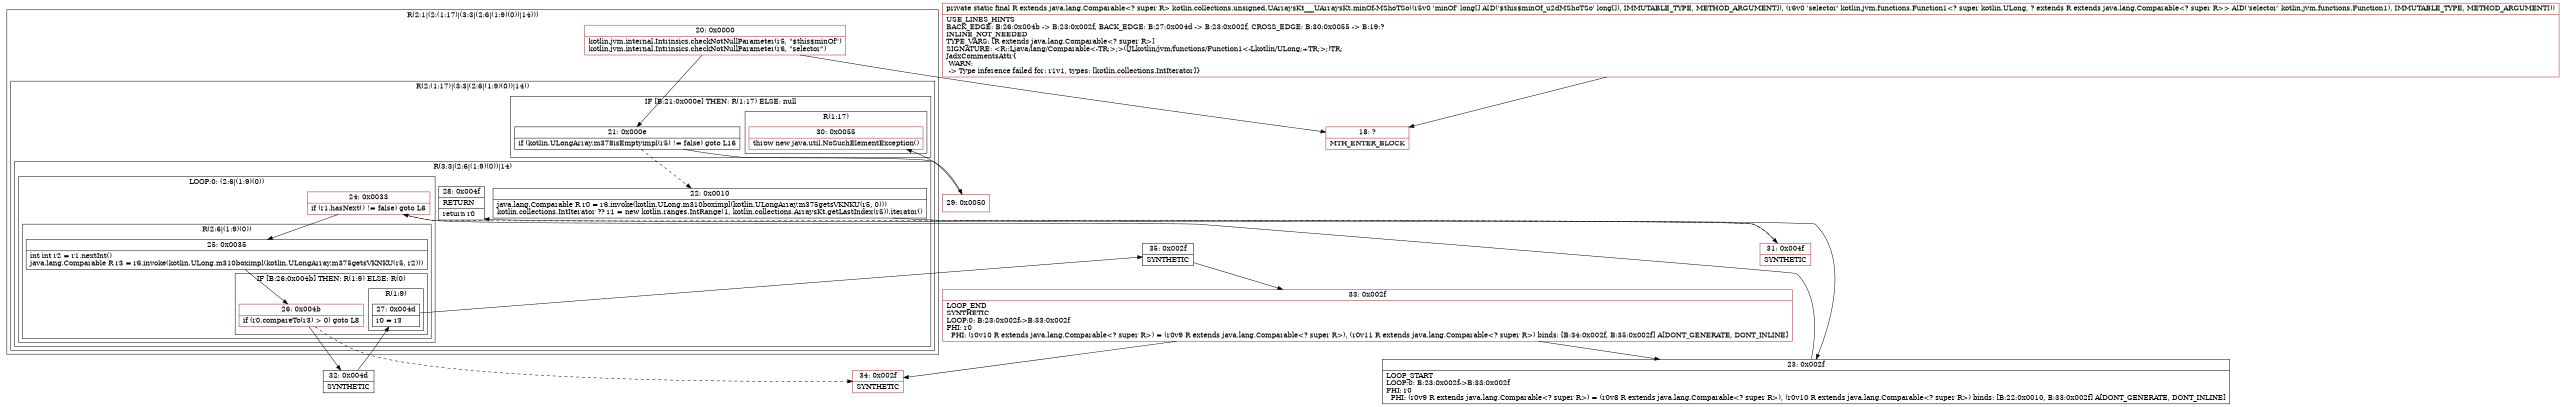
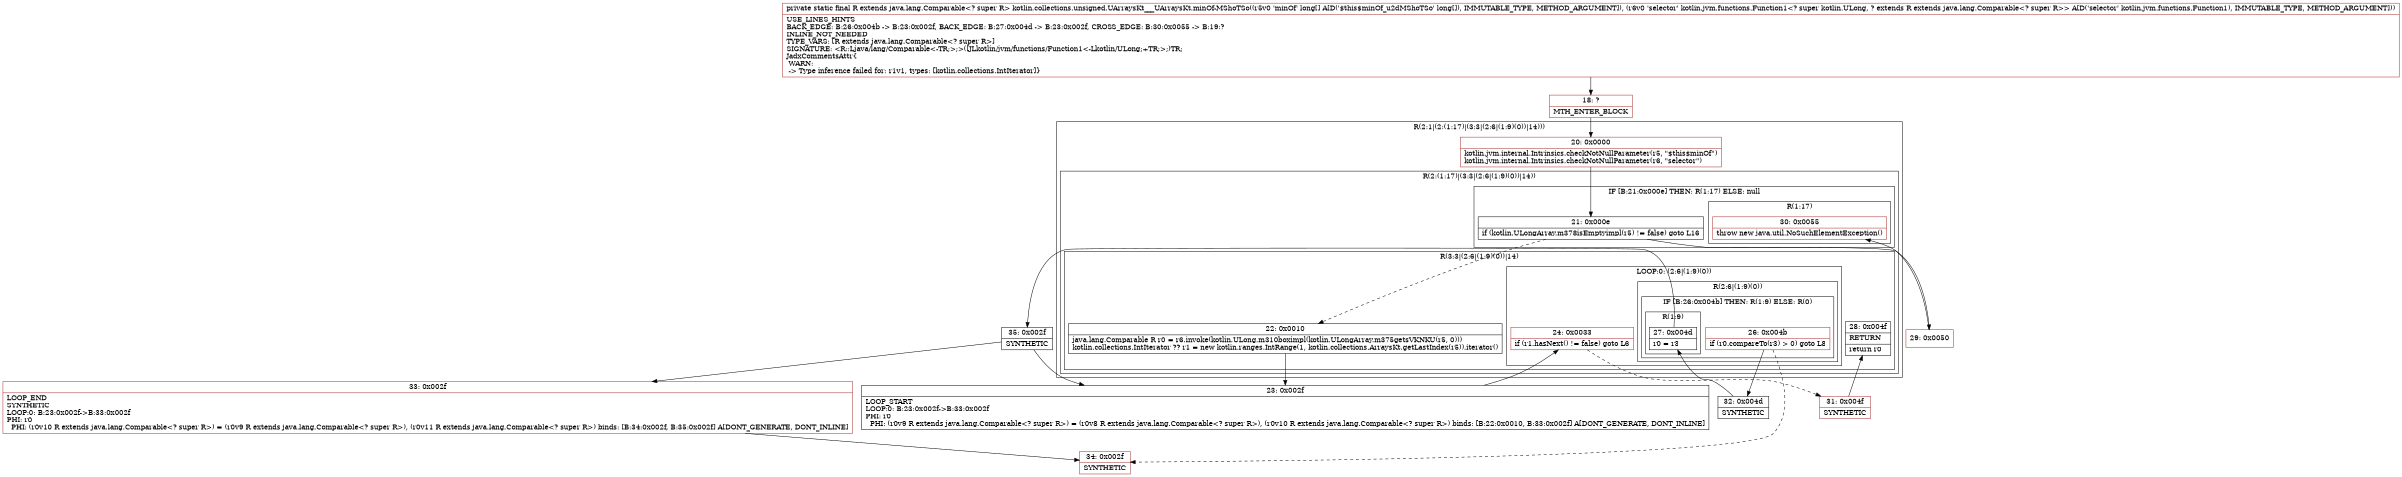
(1060, 95) -> (1591, 125)
(227, 254) -> none
(1597, 350) -> (1053, 371)
